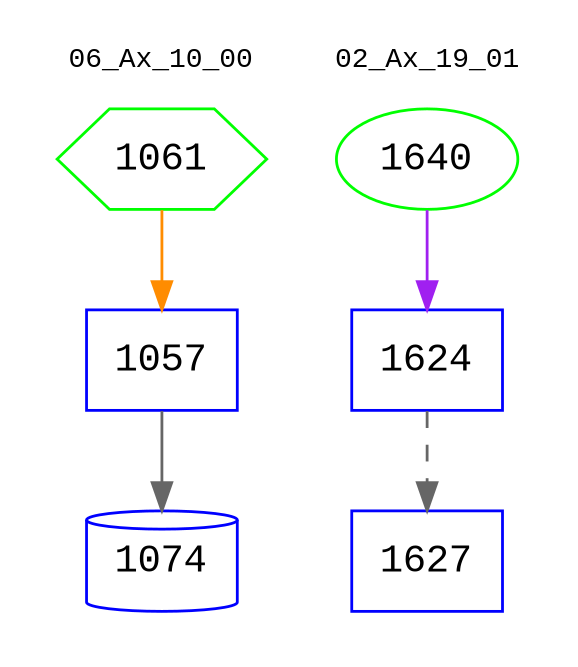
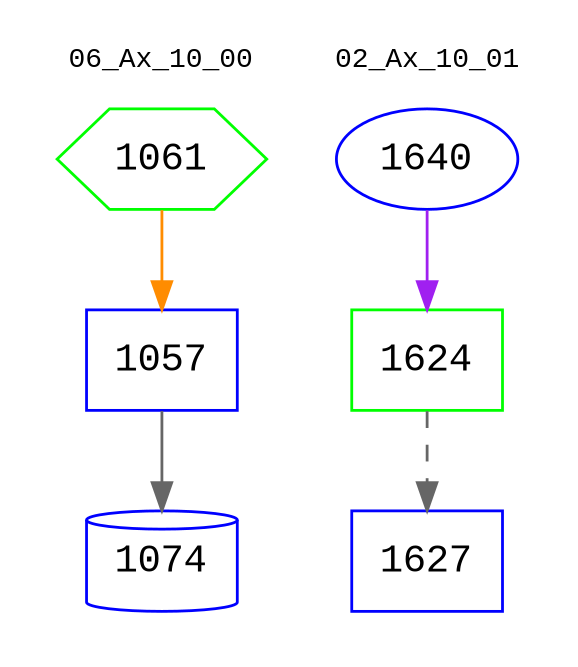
(429, 60) -> (429, 60)
(427, 159) -> (427, 159)
(427, 360) -> (427, 360)
